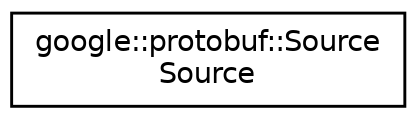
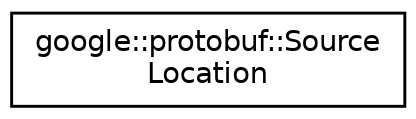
(208, 60) -> (208, 60)
